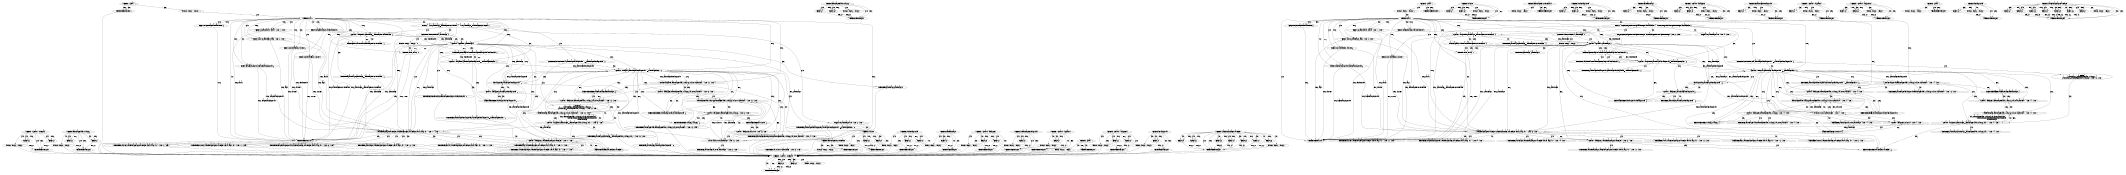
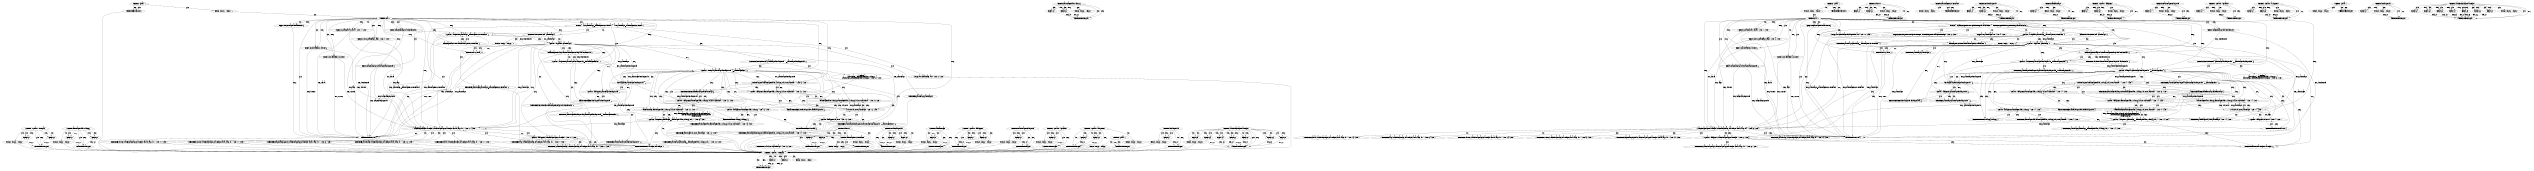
none -> (1851, 35)
(1894, 118) -> (2268, 115)
(827, 131) -> (851, 115)
